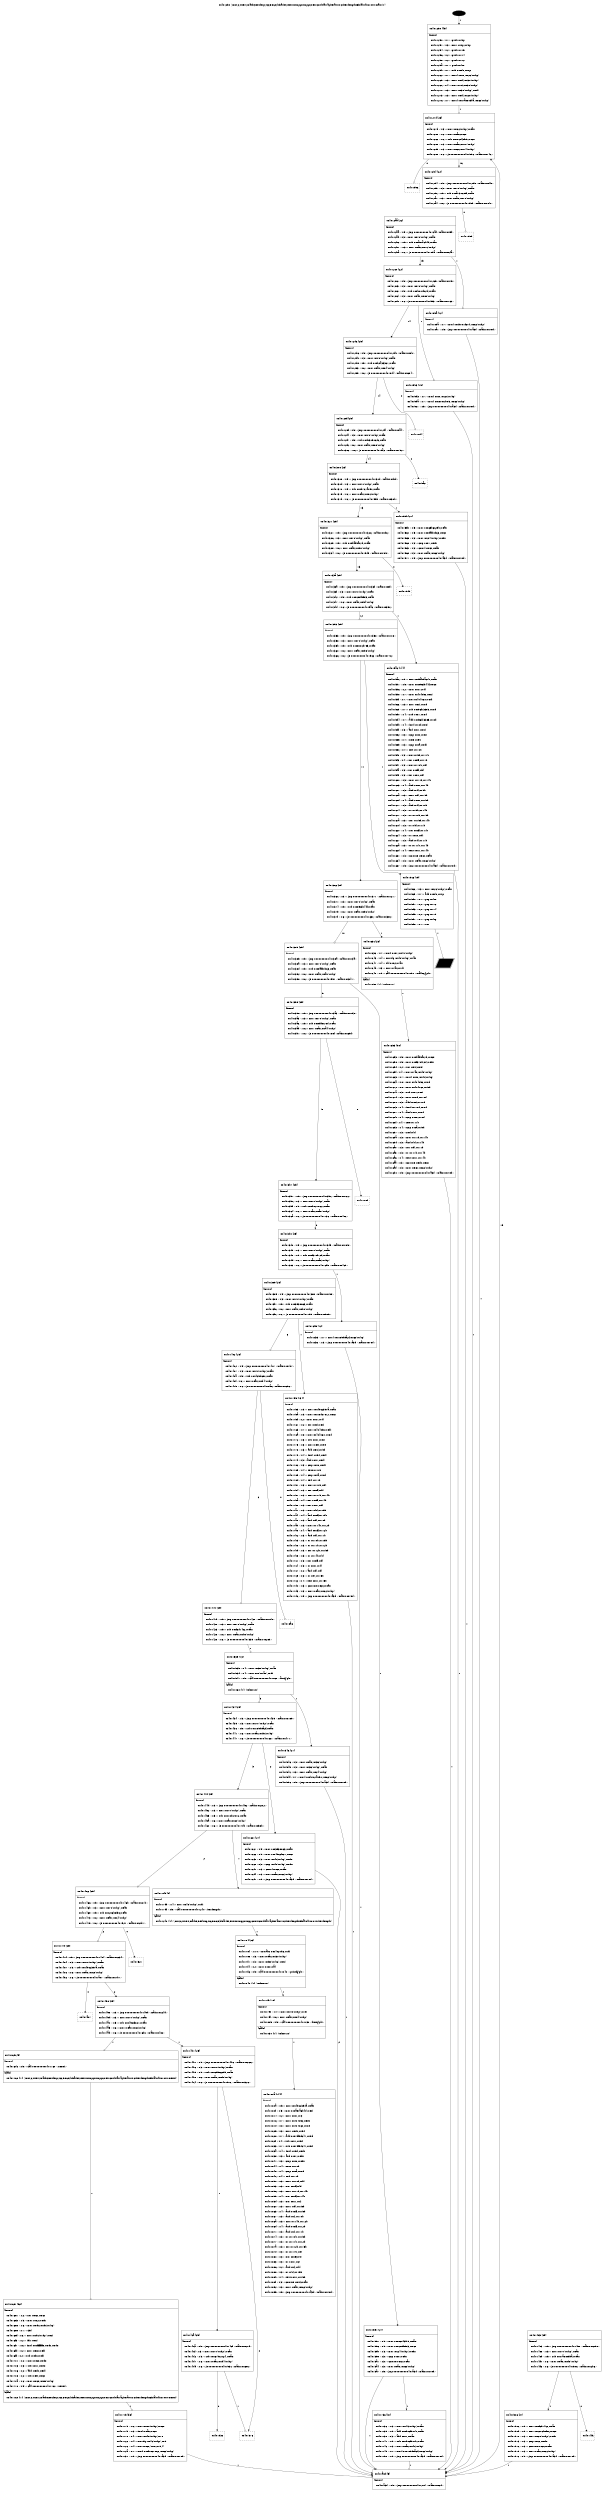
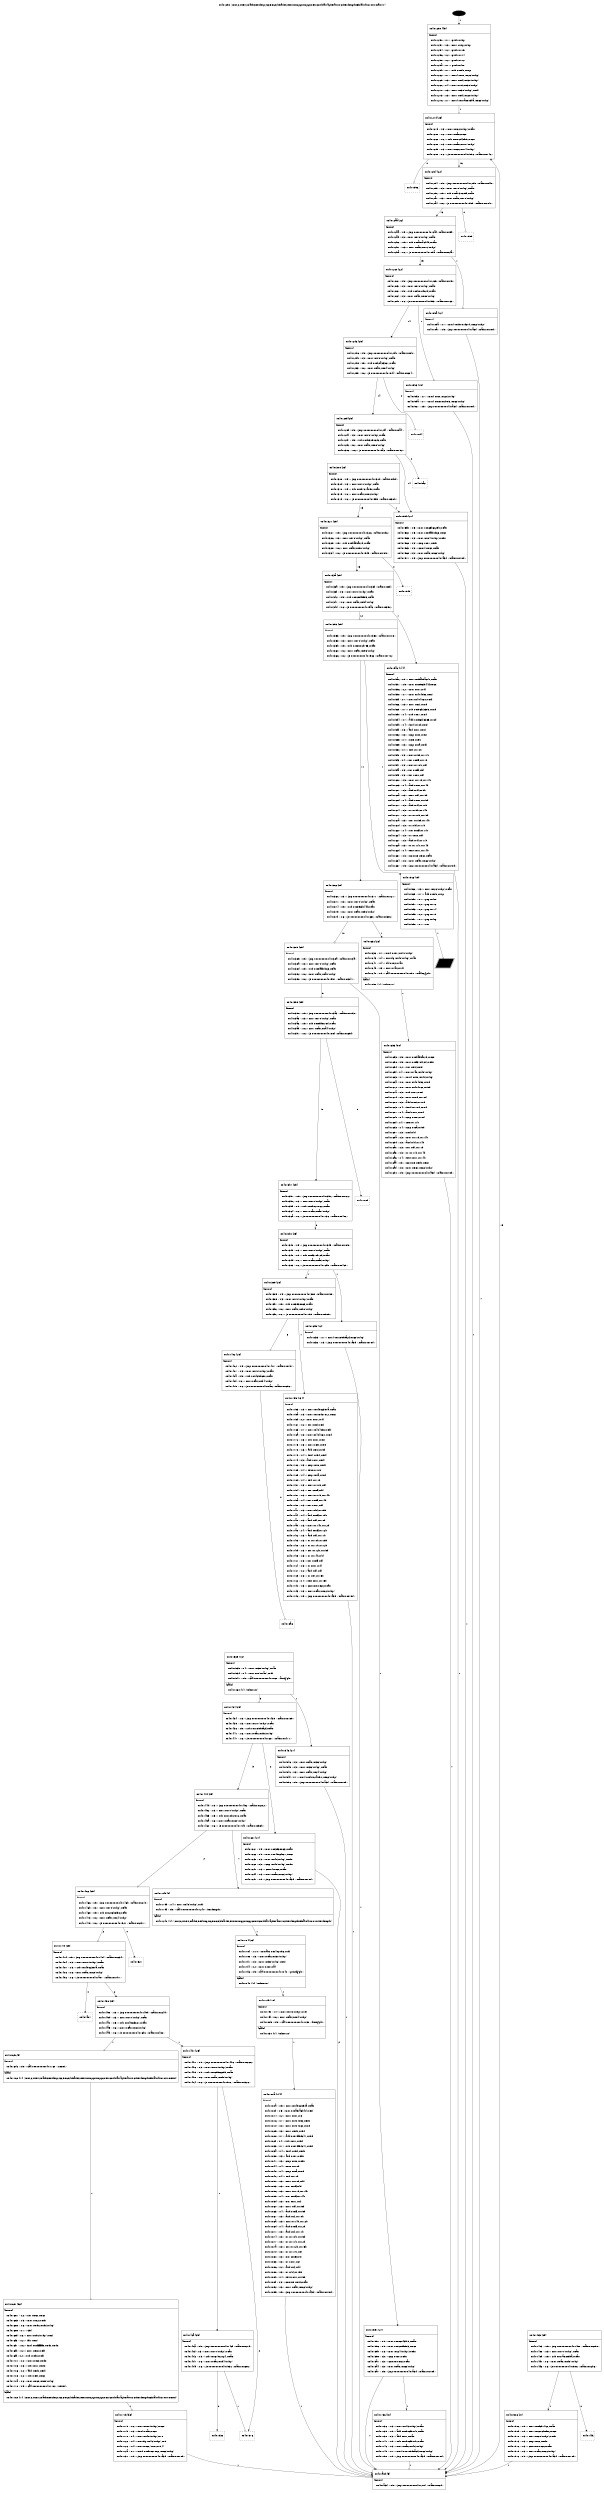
none -> (440, 212)
(367, 458) -> (405, 482)
none -> (307, 1274)
(239, 1624) -> none
none -> (299, 2405)
